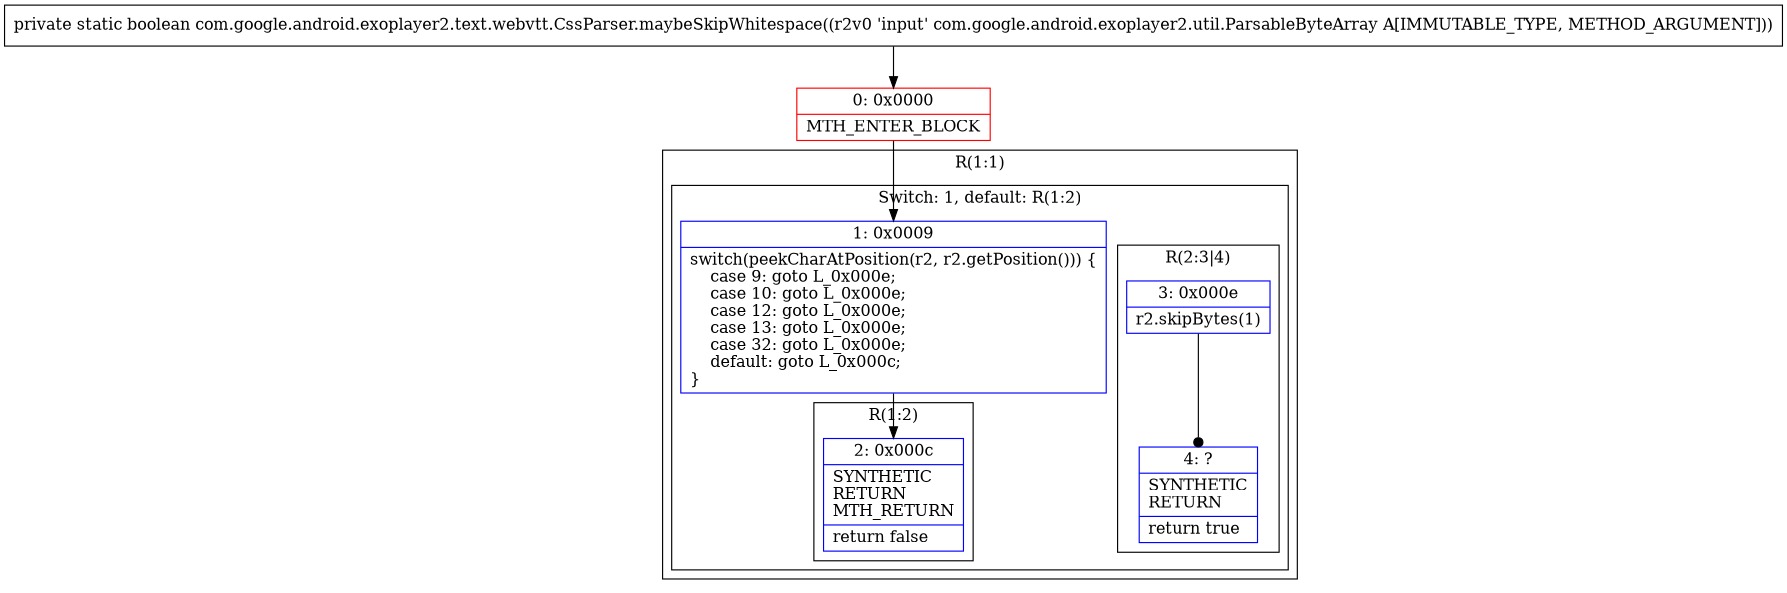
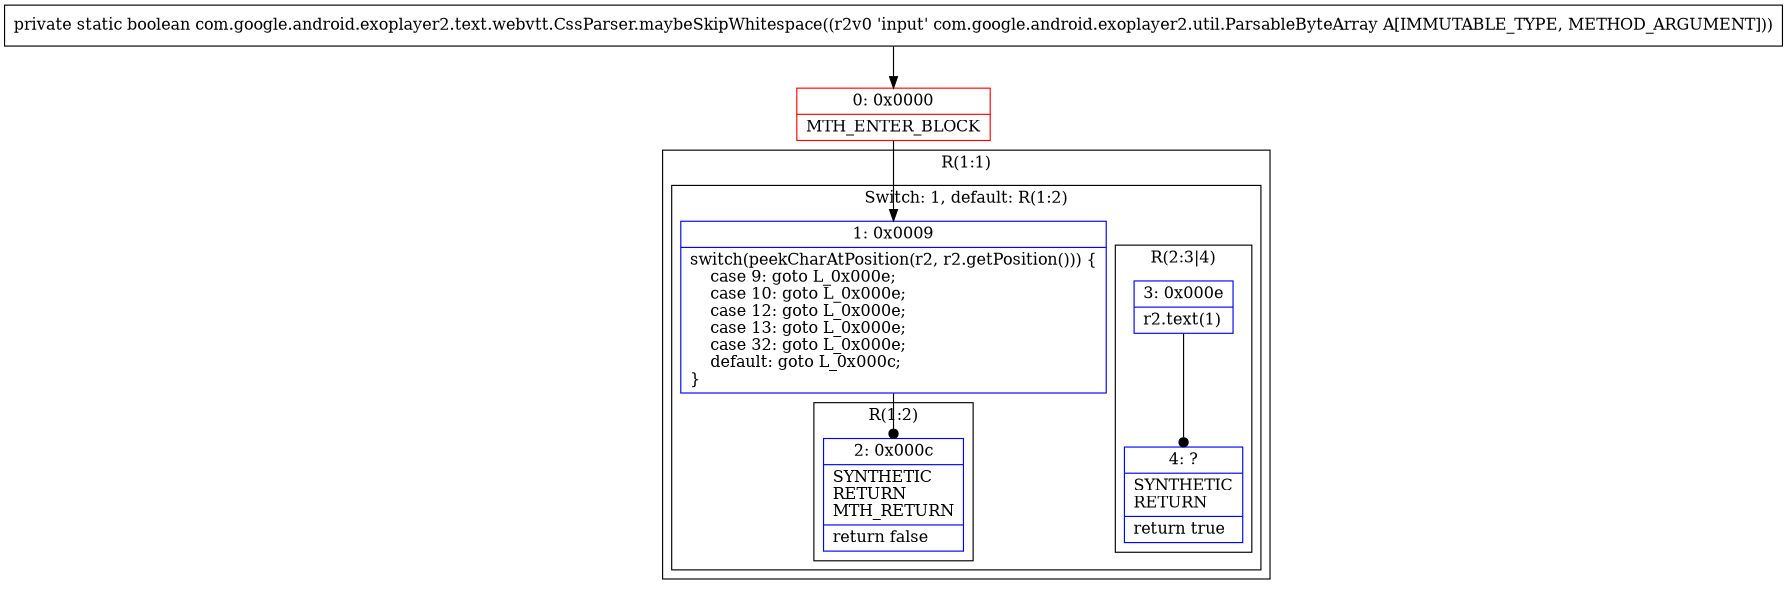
(1198, 320) -> (1182, 320)
(894, 410) -> (894, 411)
